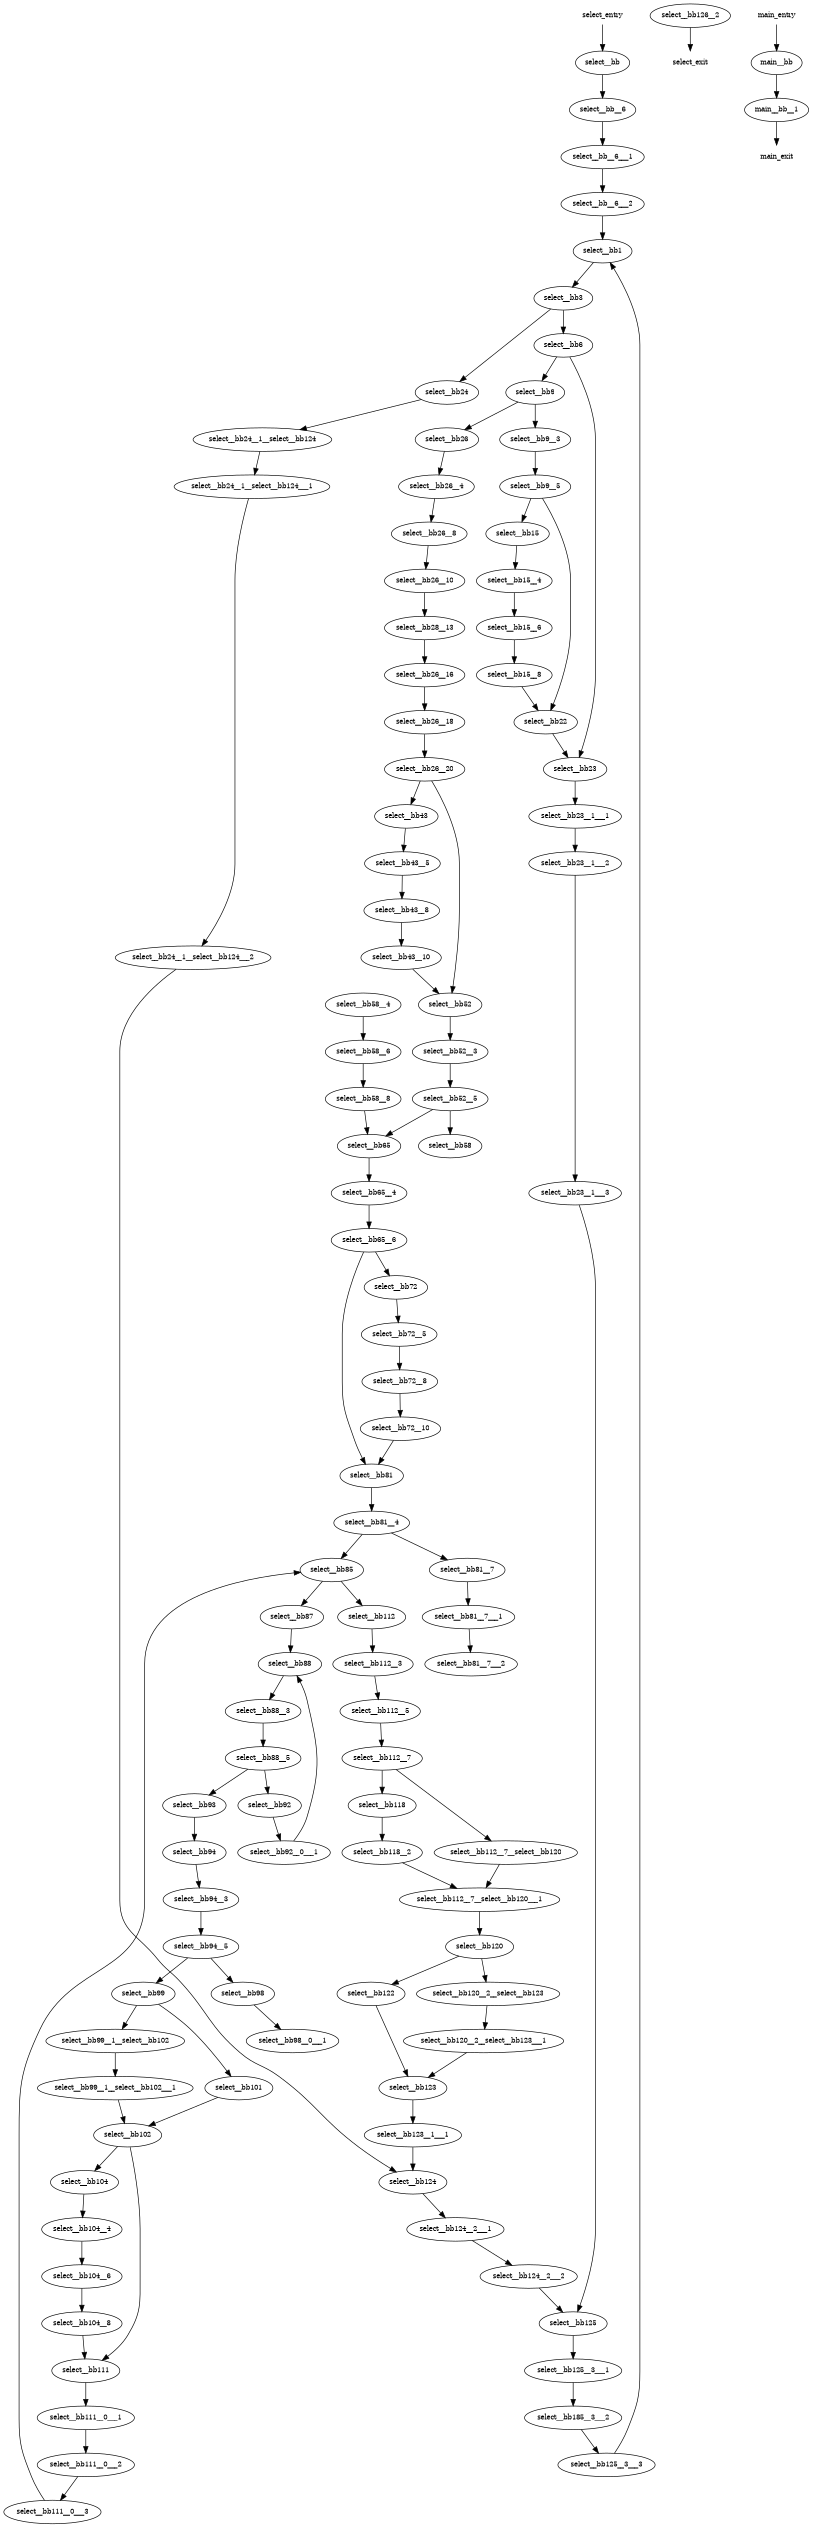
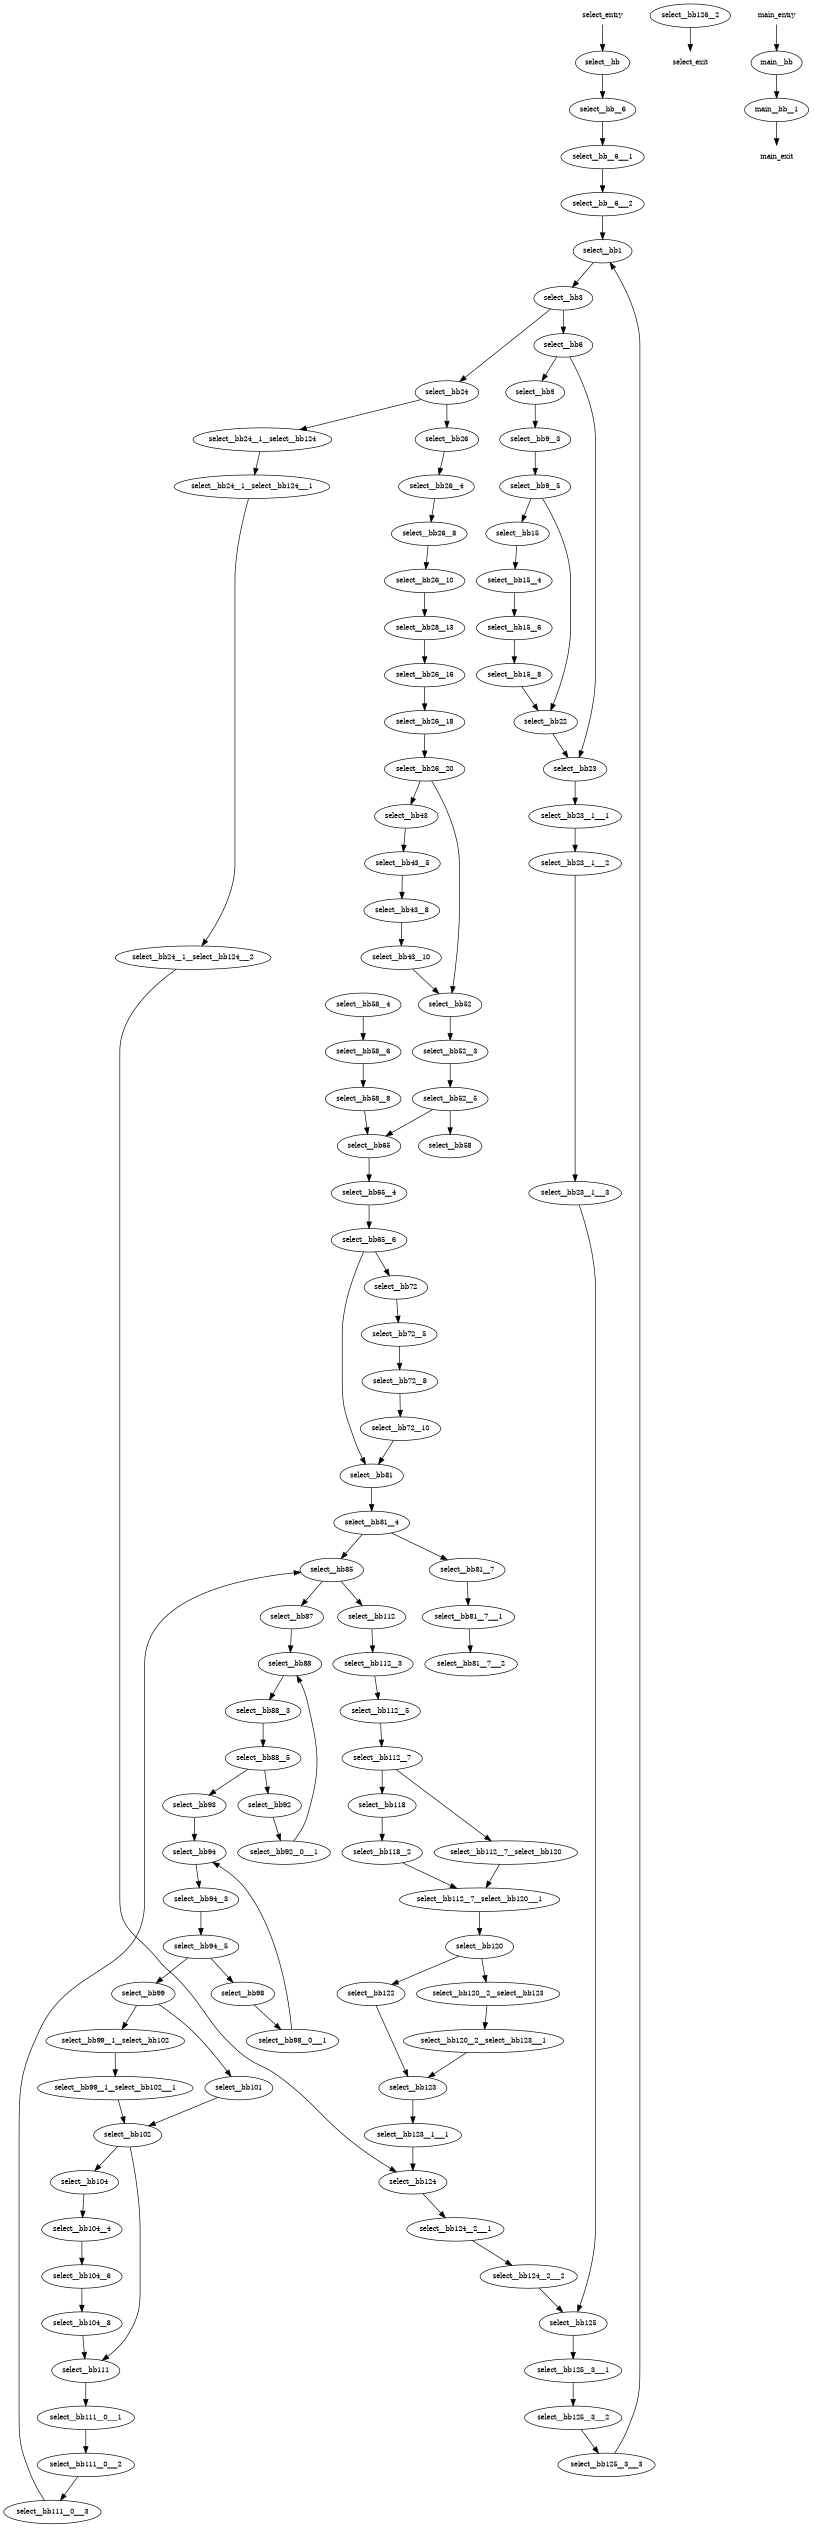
(494, 414) -> (447, 413)
none -> (272, 1939)
(573, 2418) -> (573, 2418)
